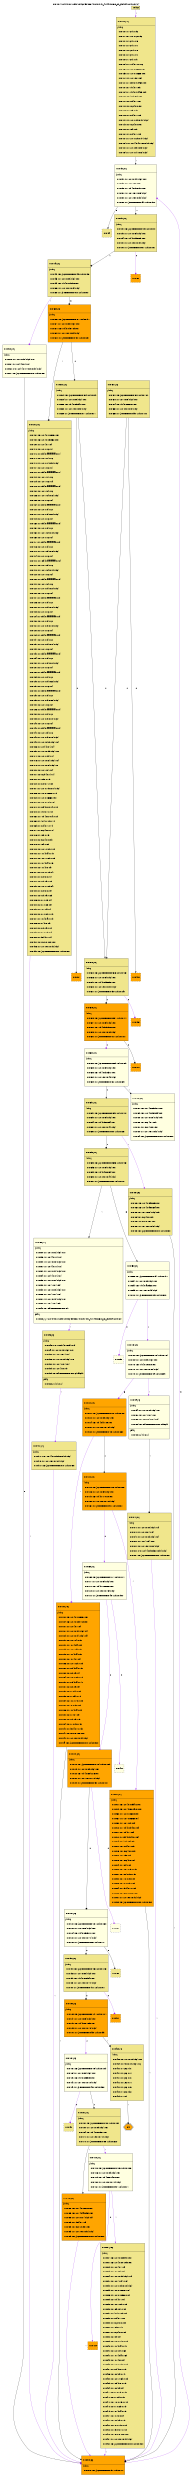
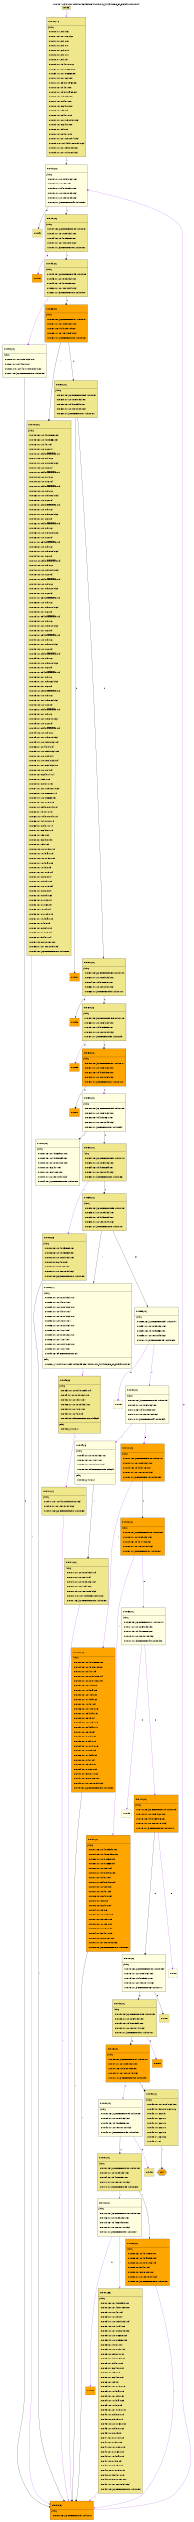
(93, 687) -> (93, 687)
